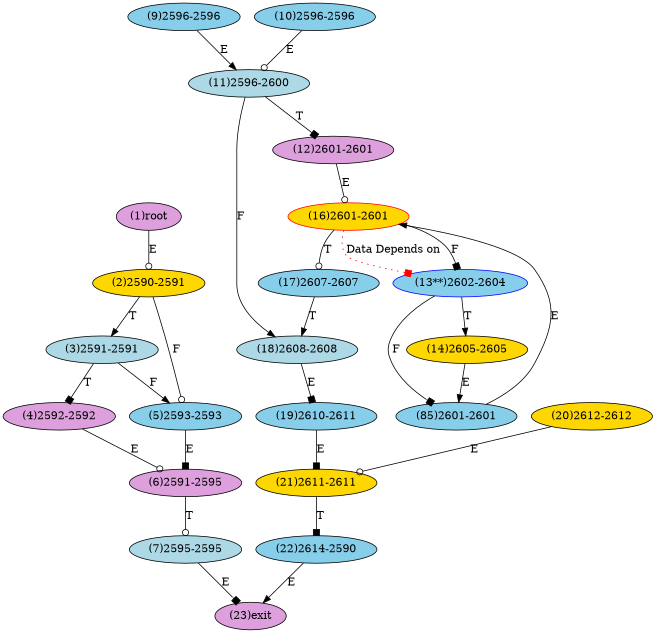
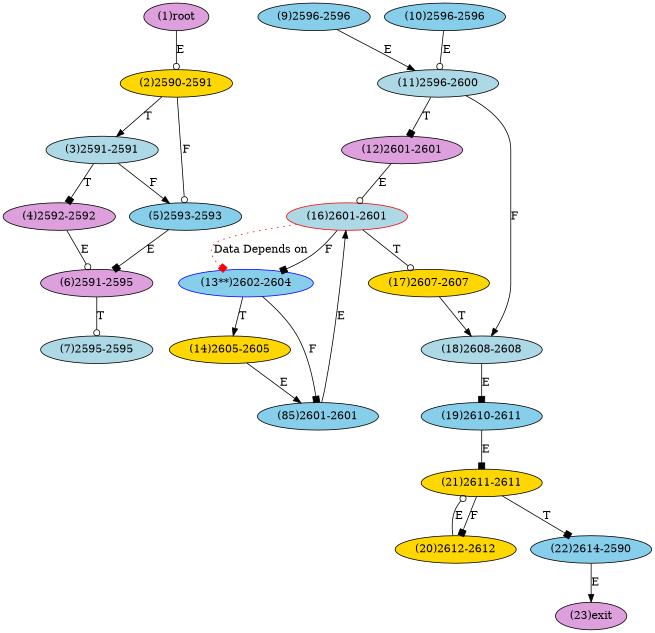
(349, 217) -> (347, 217)
(319, 283) -> (429, 283)
none -> (470, 512)
(215, 580) -> none
